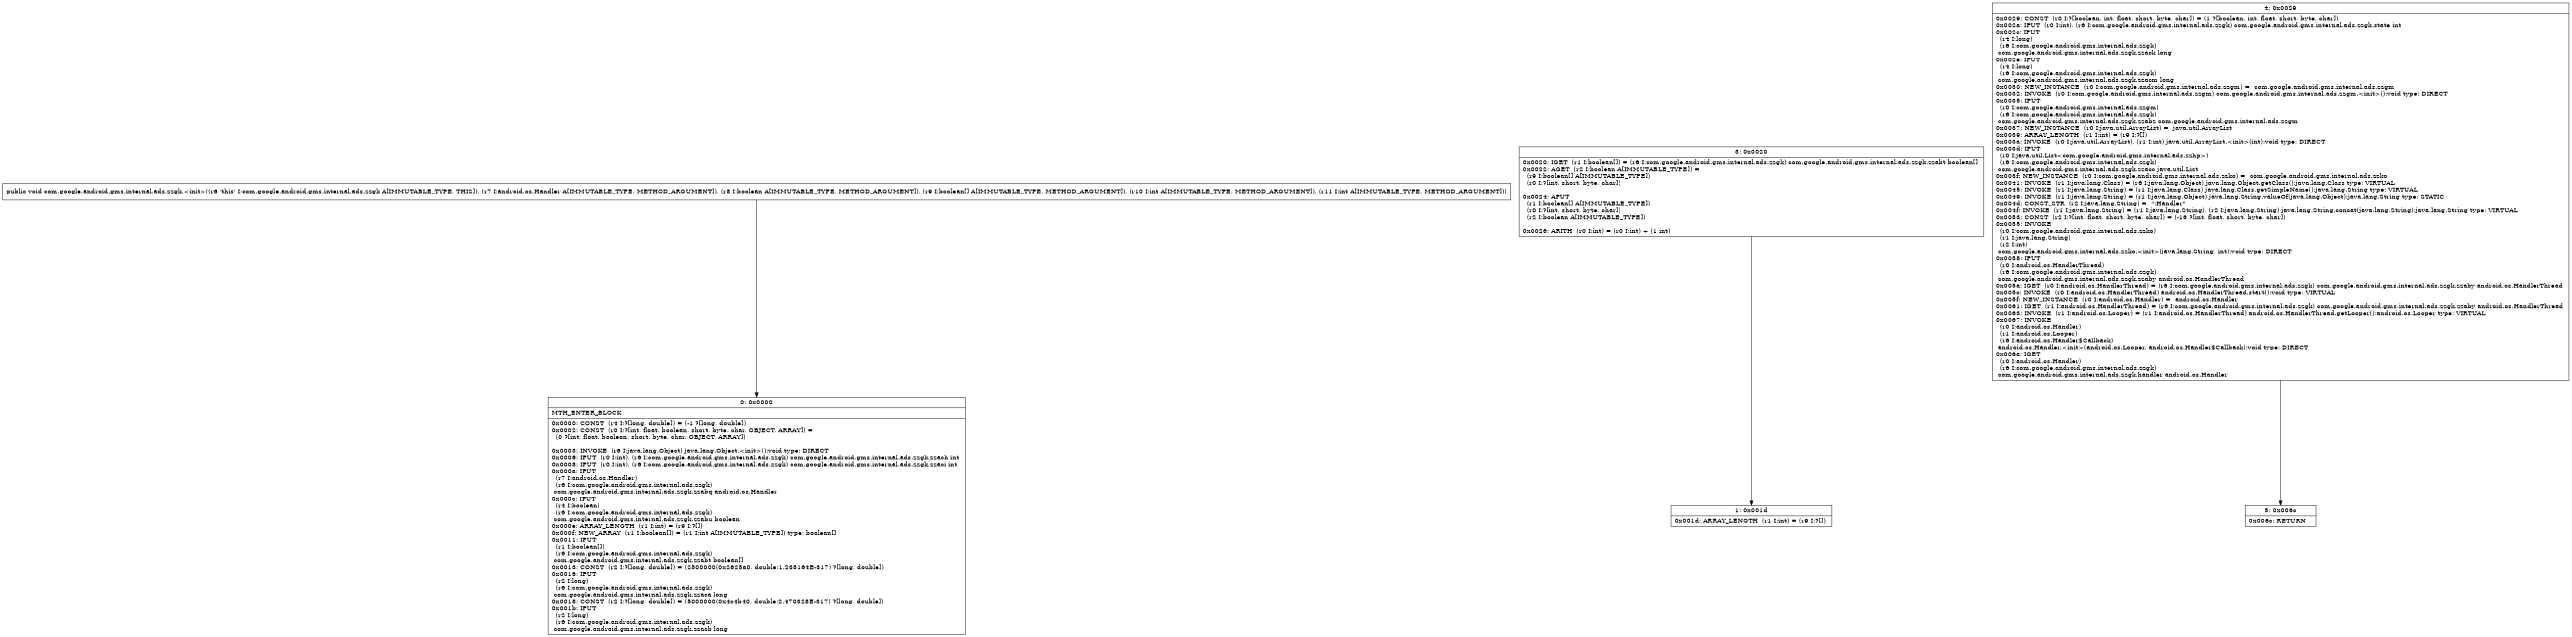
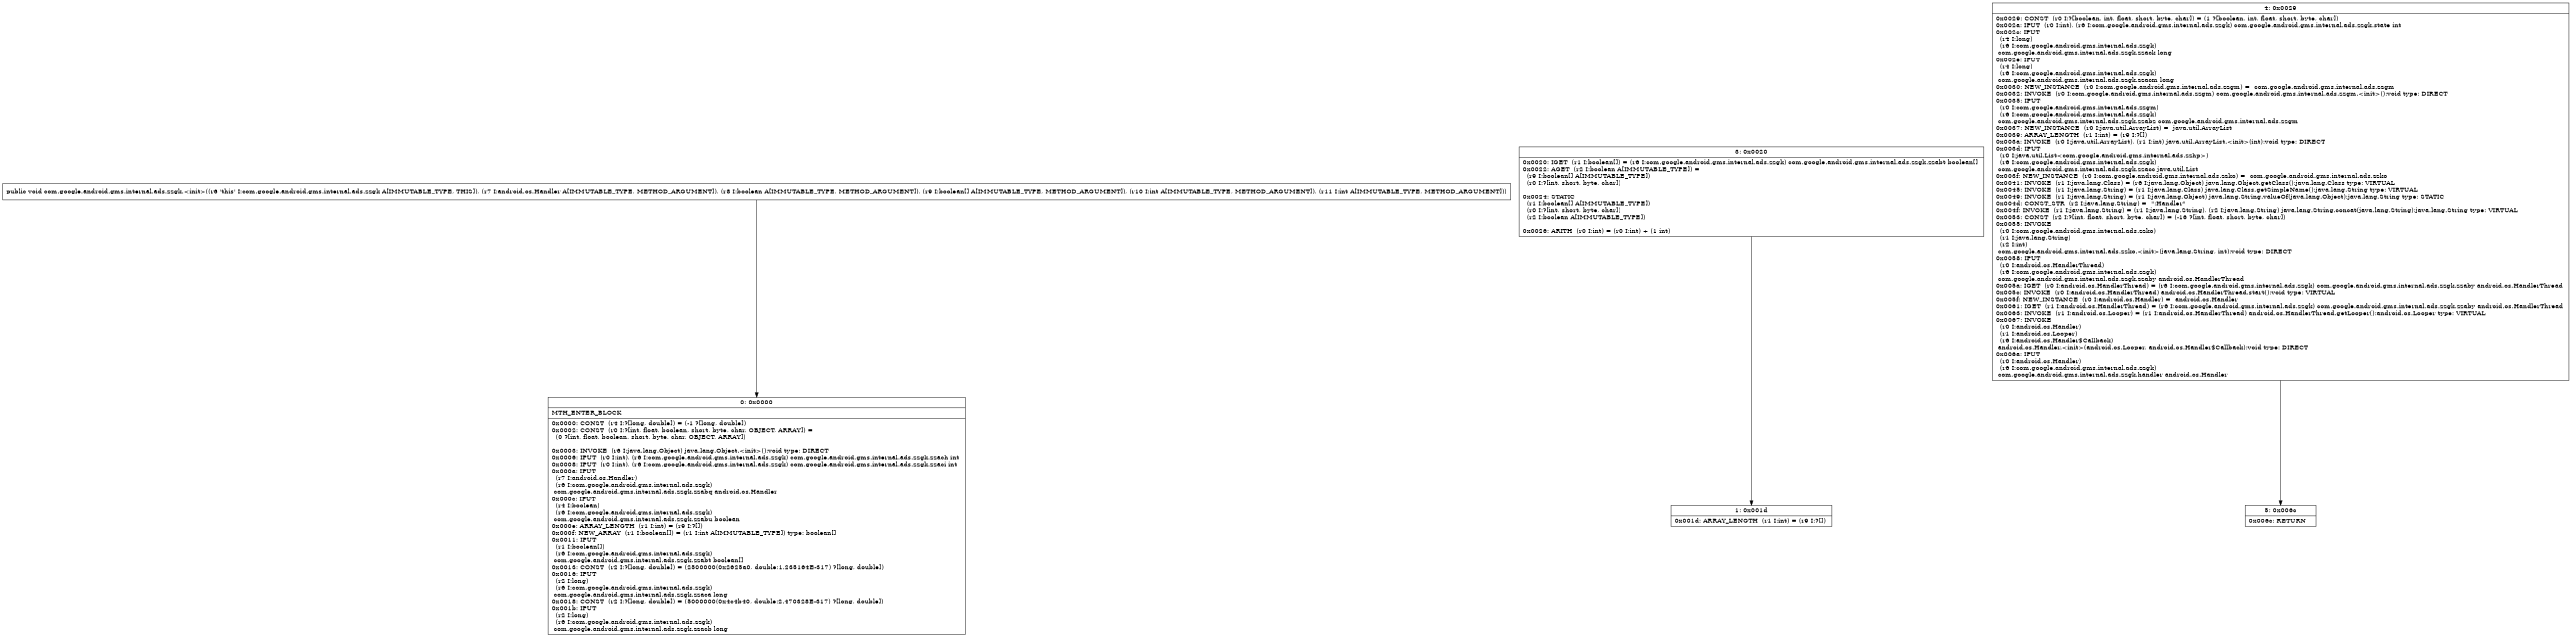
(1548, 197) -> (1551, 197)
(2020, 354) -> (2020, 354)
